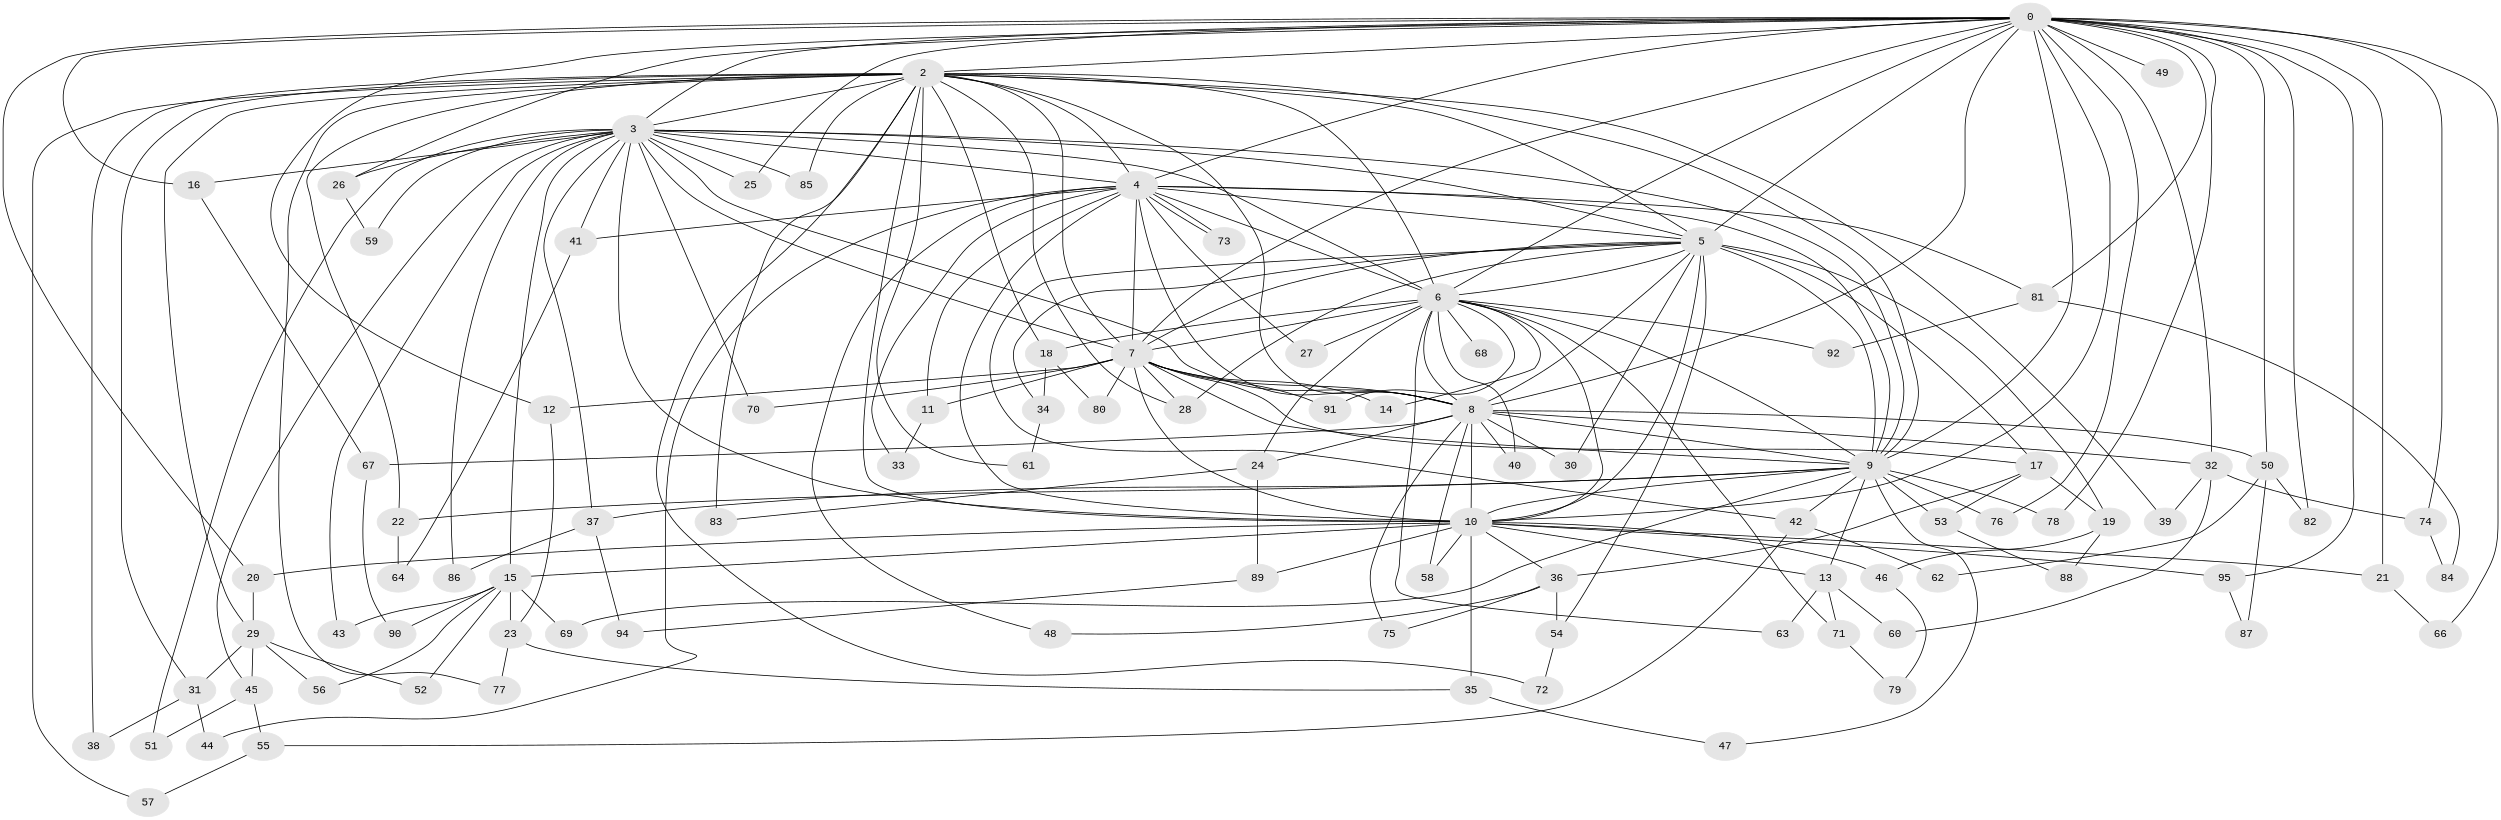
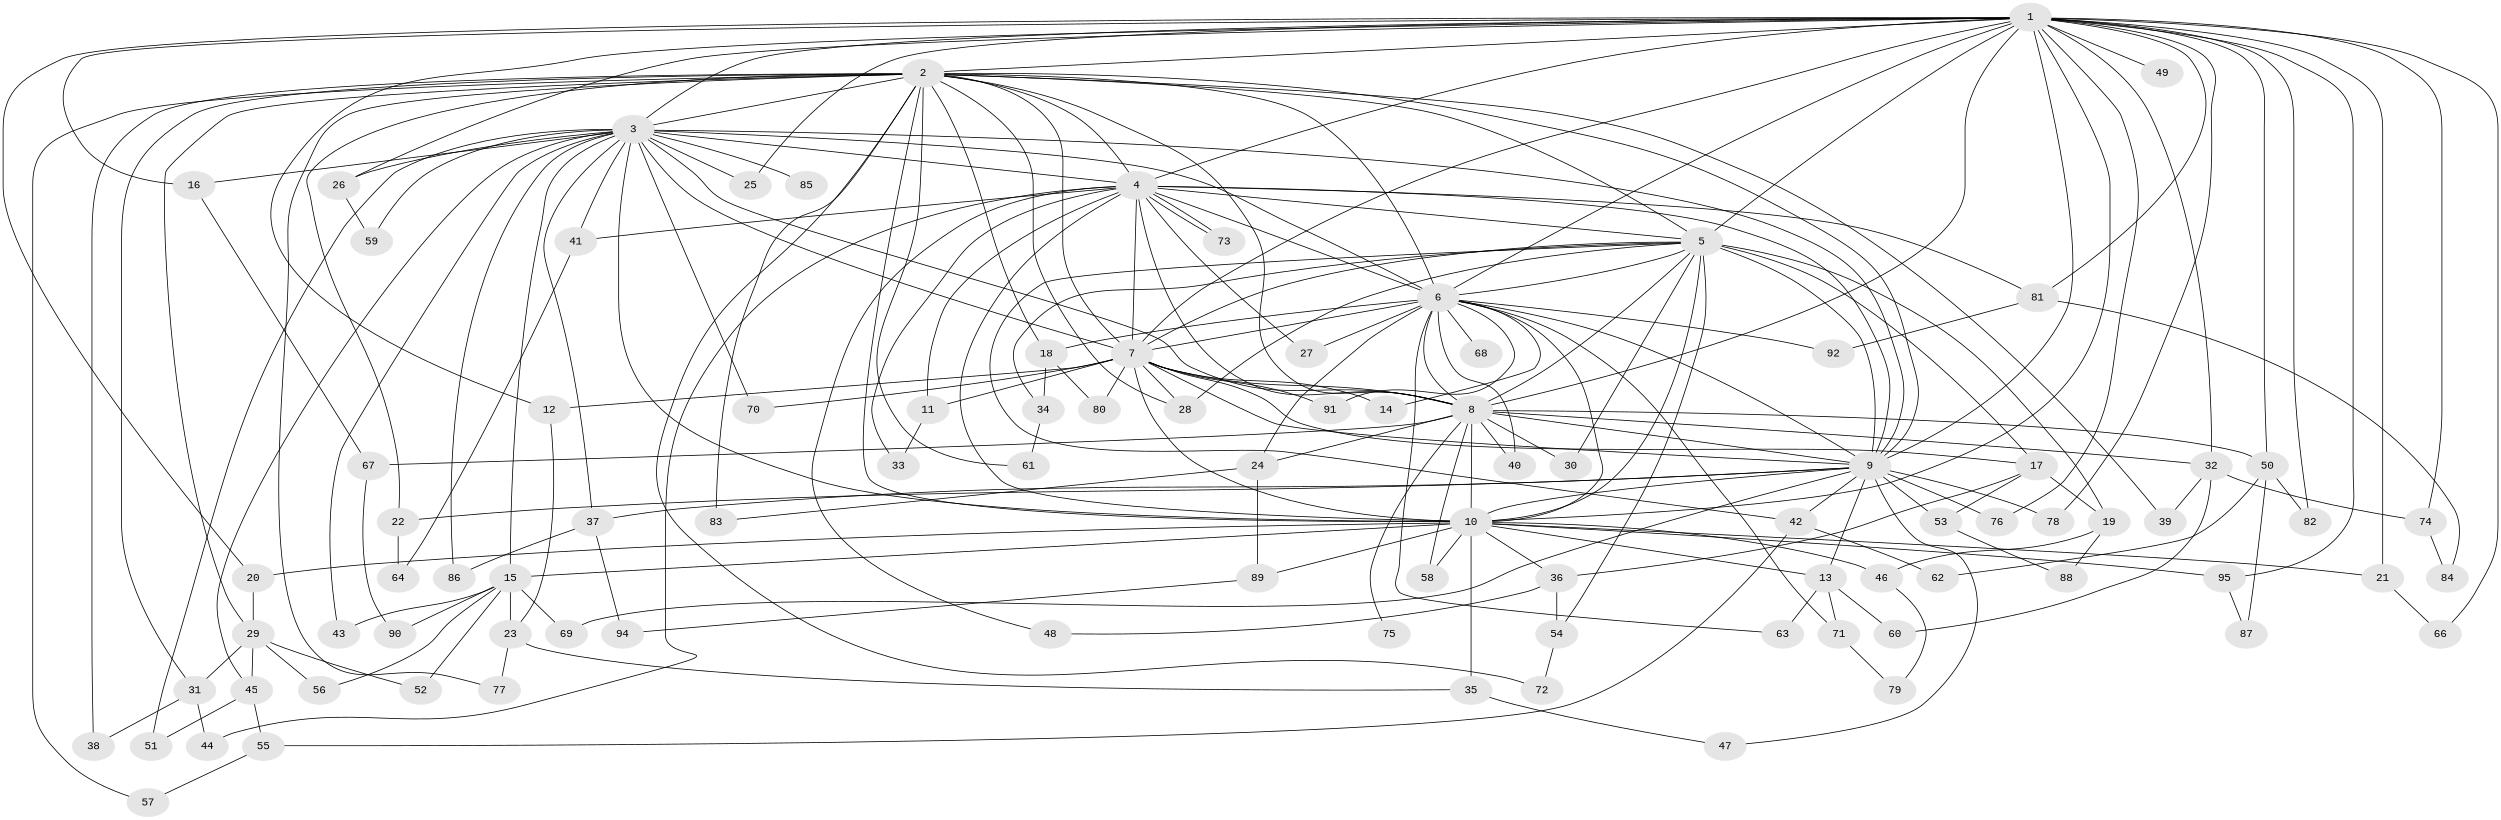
(2031, 17) -> (2031, 17)
(843, 111) -> none
(1198, 154) -> none
(1465, 612) -> none
